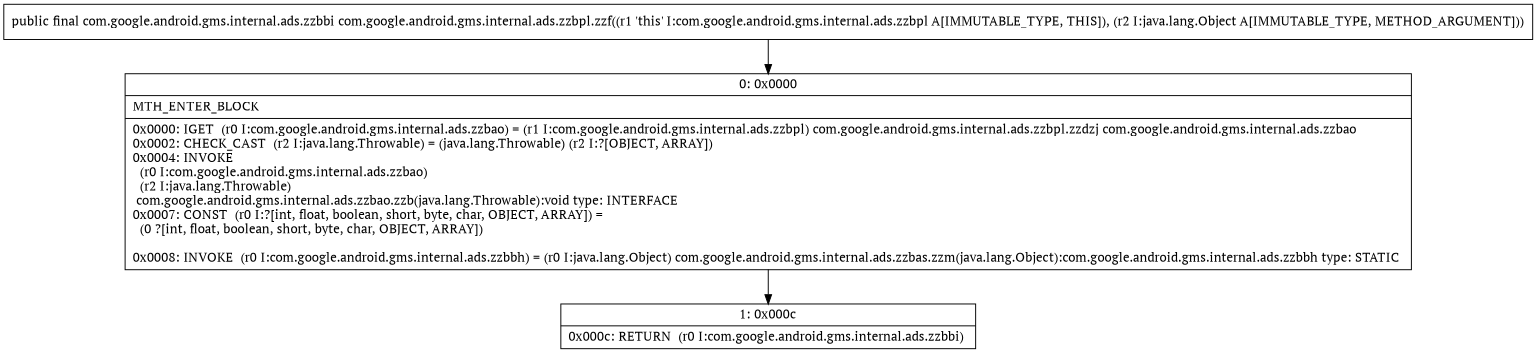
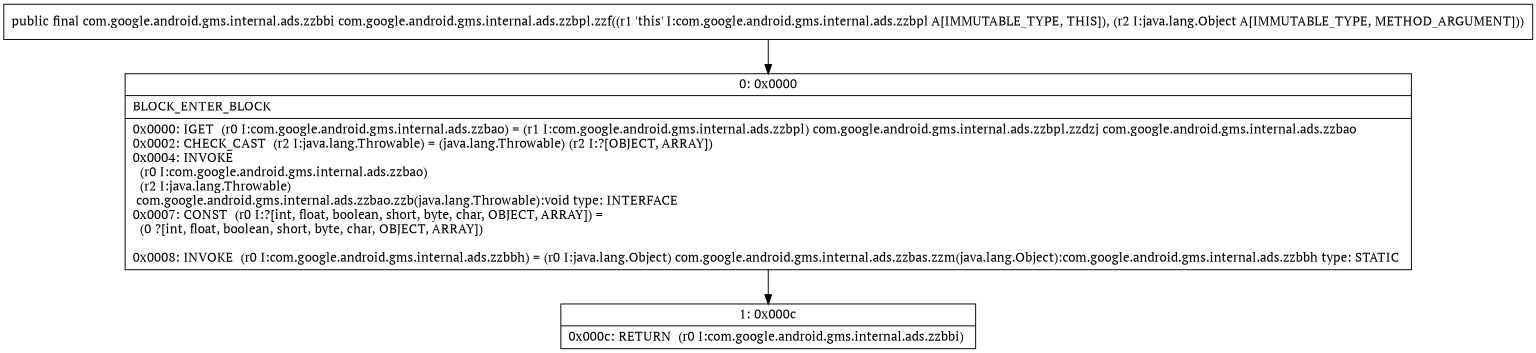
(196, 107) -> (202, 107)
